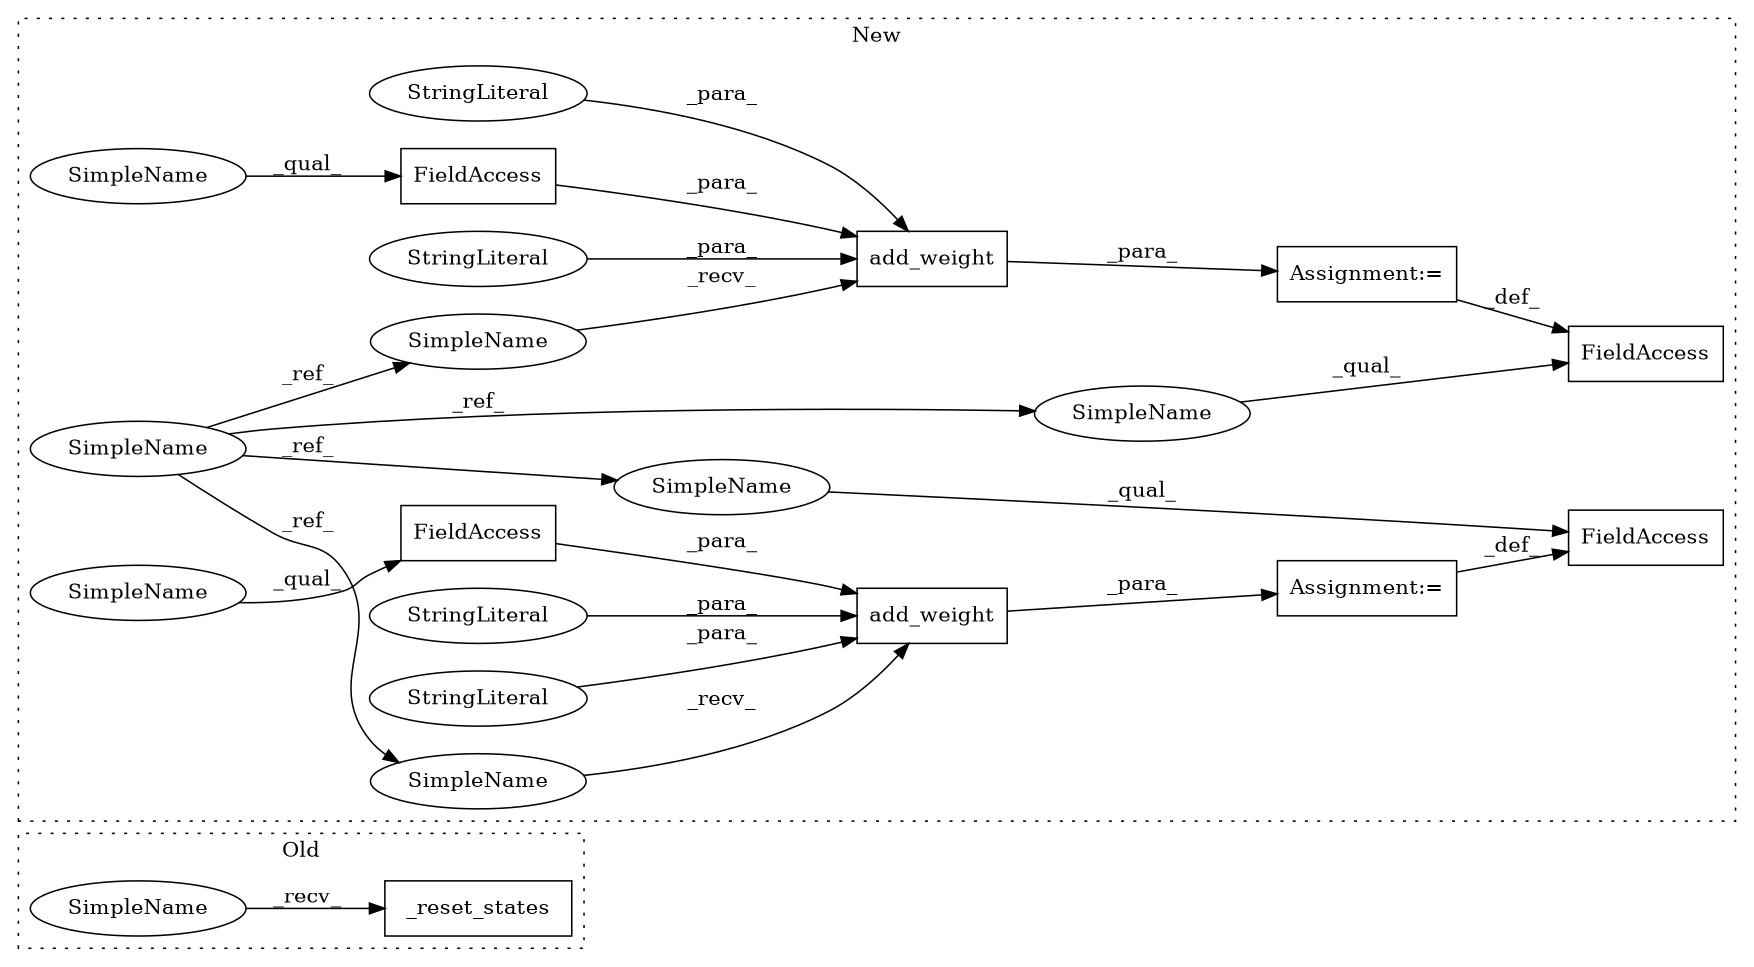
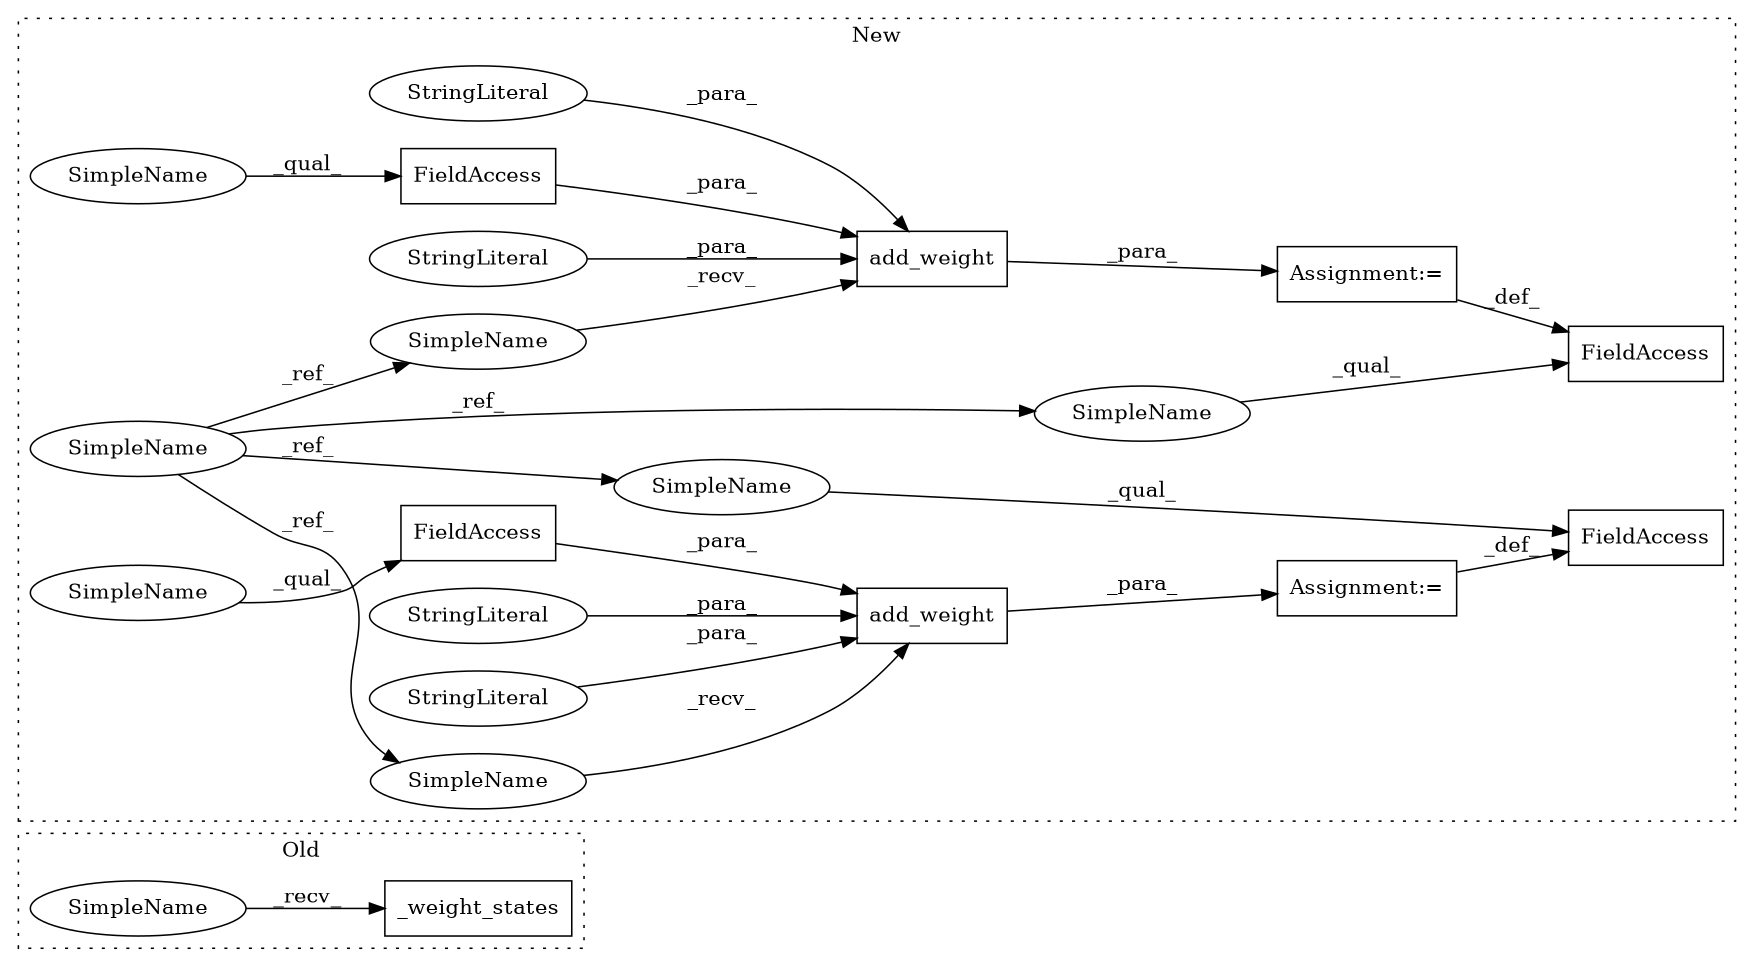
(478, 908) -> (478, 908)
